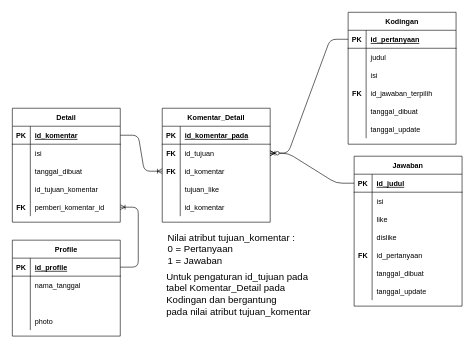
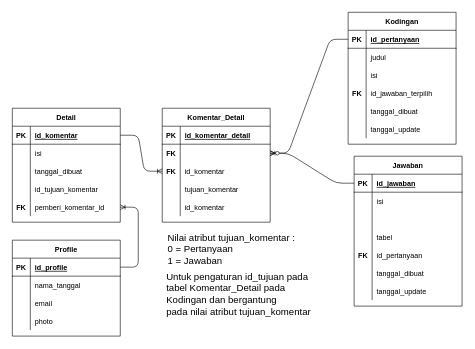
(216, 136) -> (218, 136)
(225, 153) -> none
(391, 184) -> (396, 184)
(205, 190) -> (215, 190)
(417, 219) -> none
(388, 238) -> (386, 238)
none -> (75, 303)
